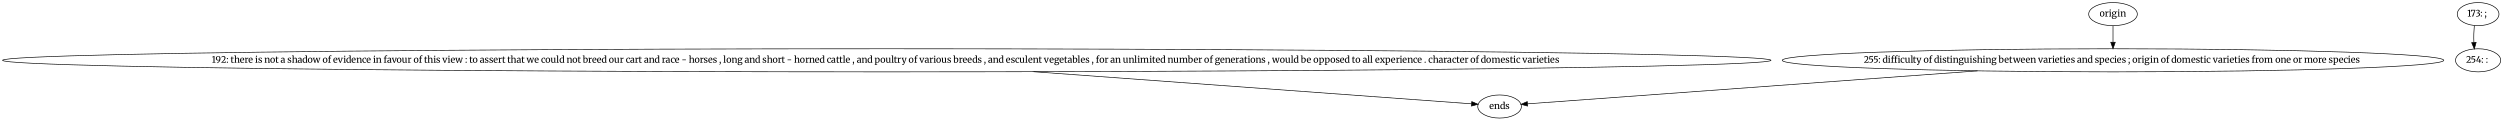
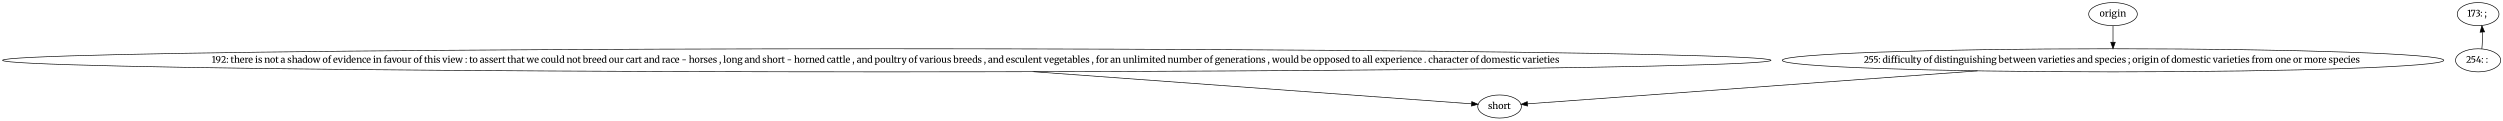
(2474, 34) -> (2482, 41)
(1500, 107) -> (1500, 107)
